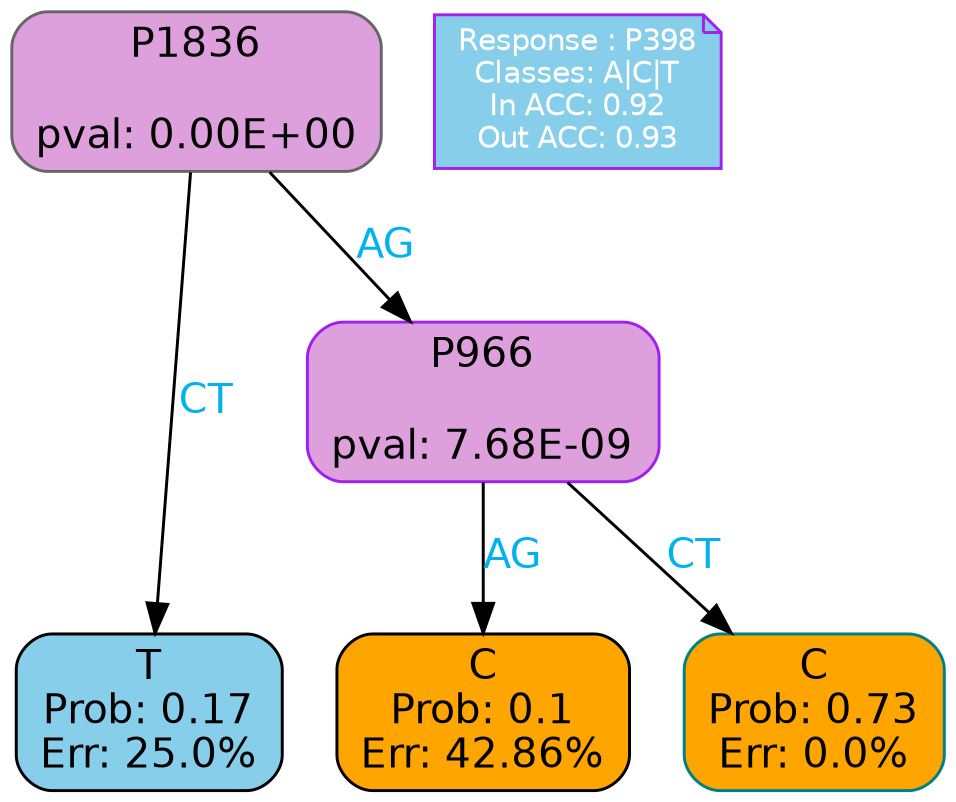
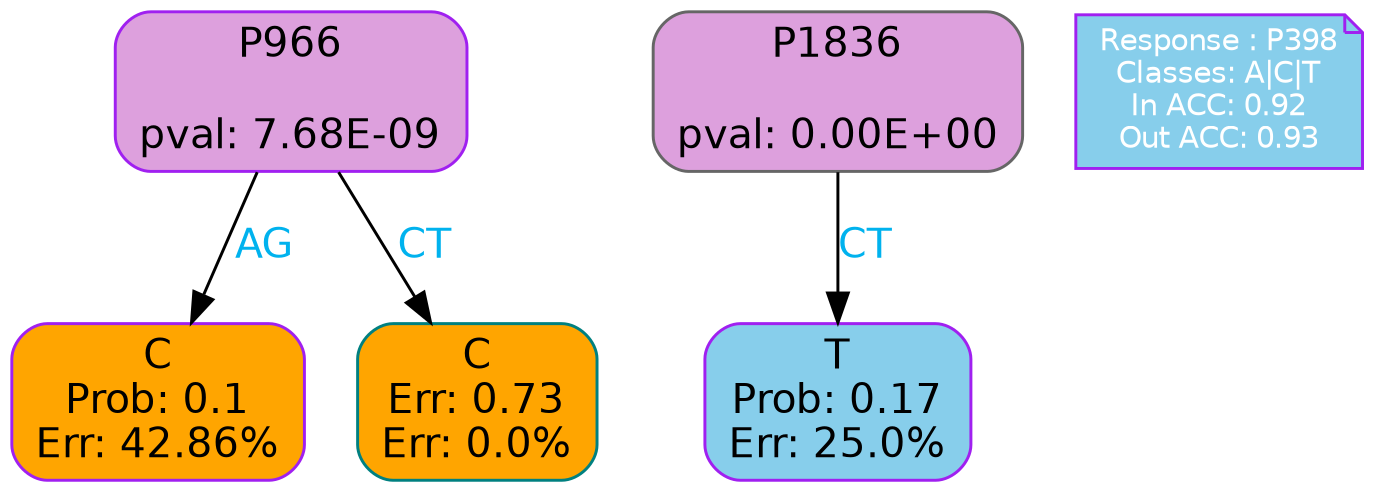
(329, 236) -> none
(149, 712) -> (838, 402)
(483, 712) -> (158, 402)
(814, 712) -> (477, 402)
